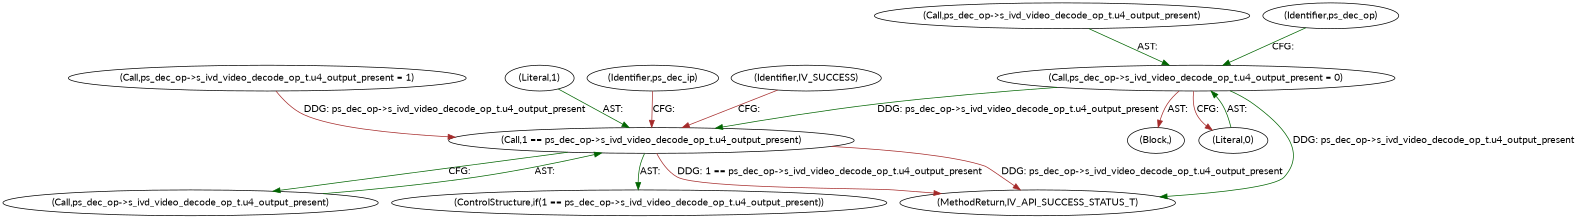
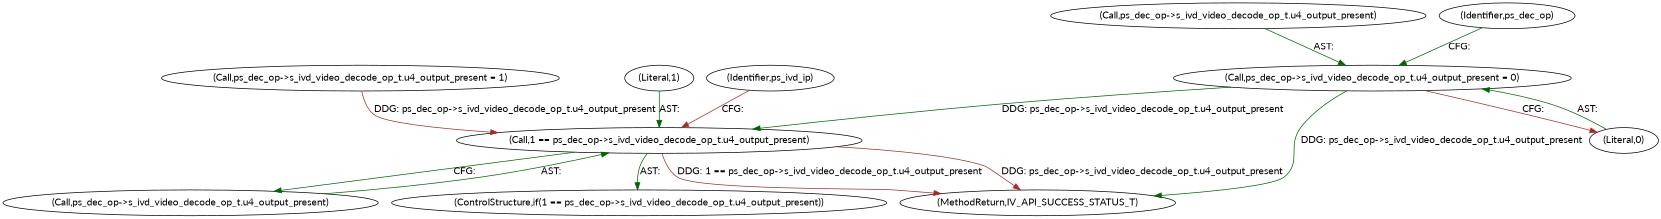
(653, 78) -> (770, 78)
(806, 78) -> none
(1156, 140) -> none
